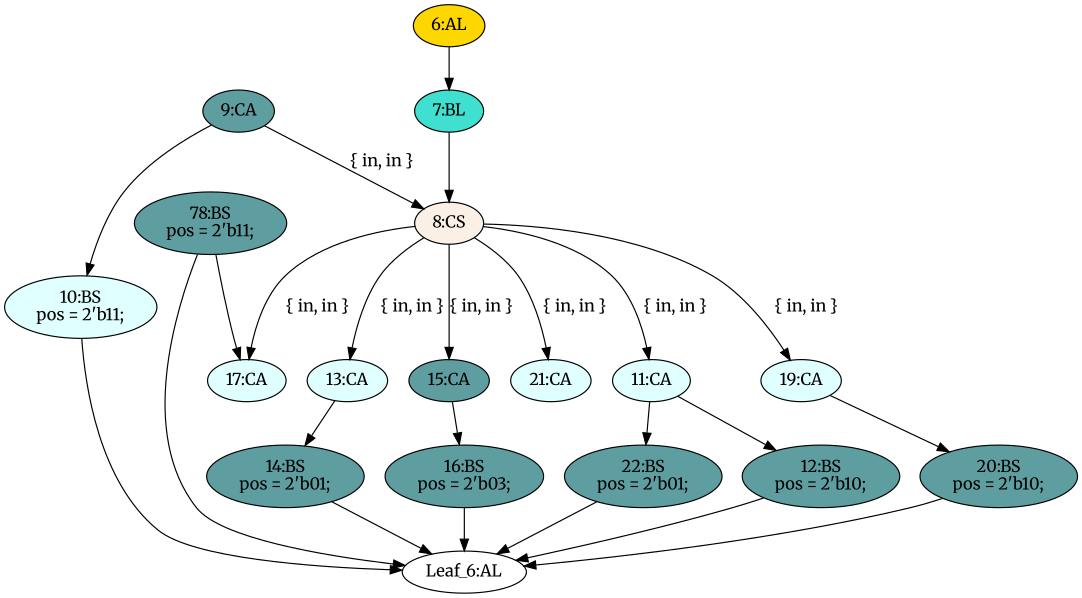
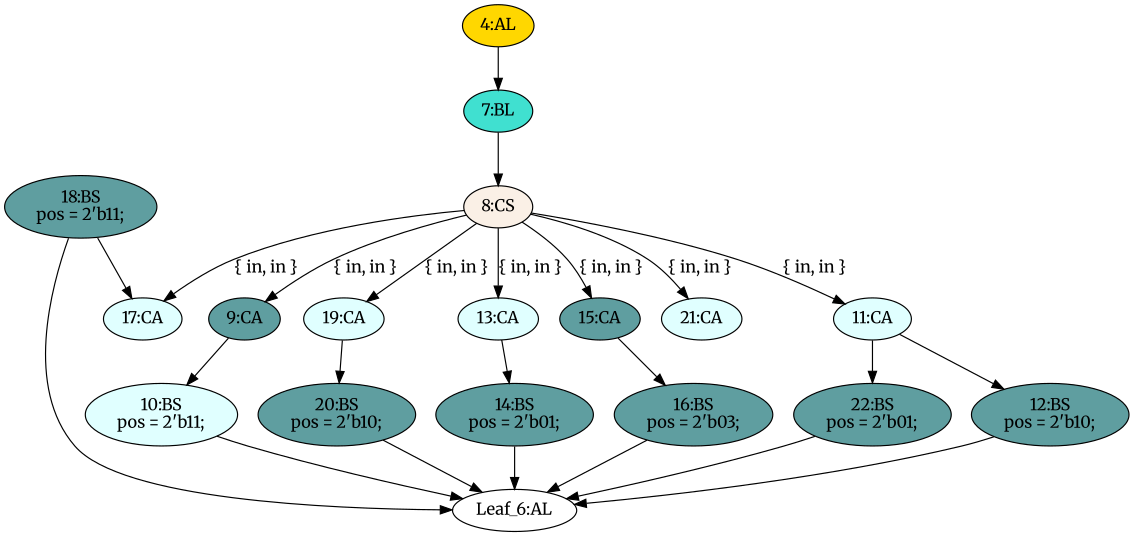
(449, 26) -> (498, 26)
(339, 164) -> (367, 245)
(211, 223) -> (81, 207)
